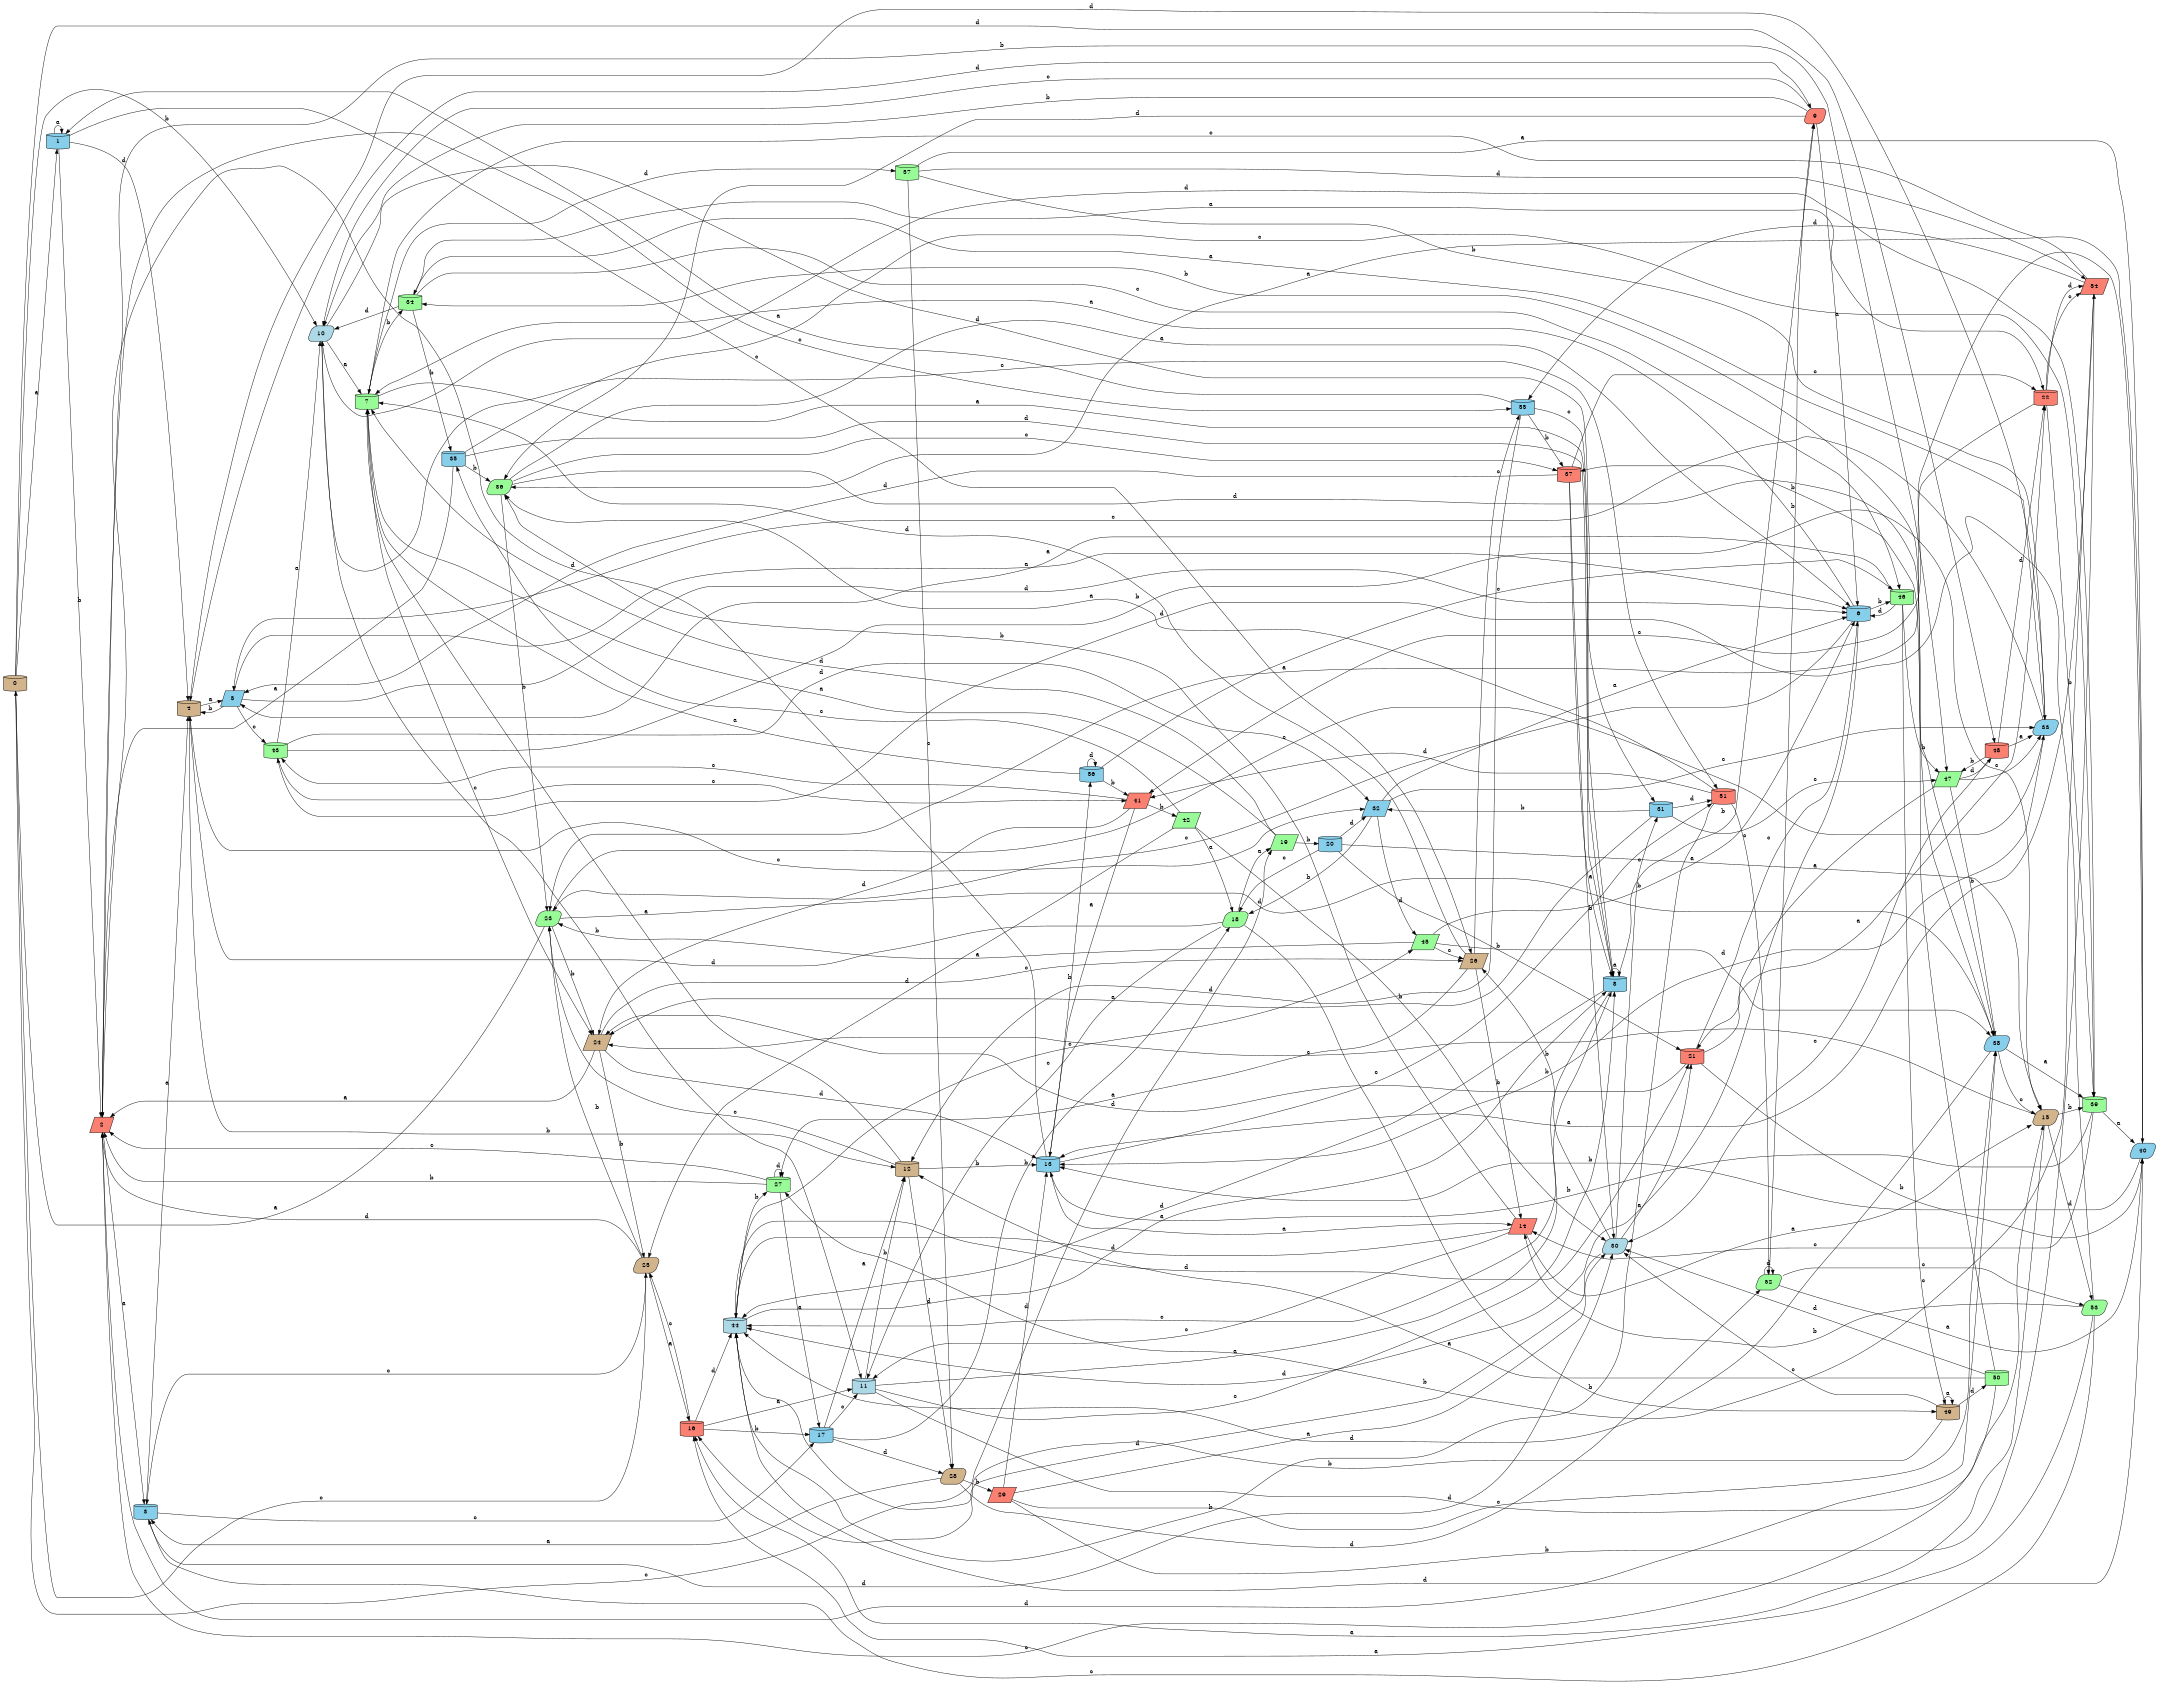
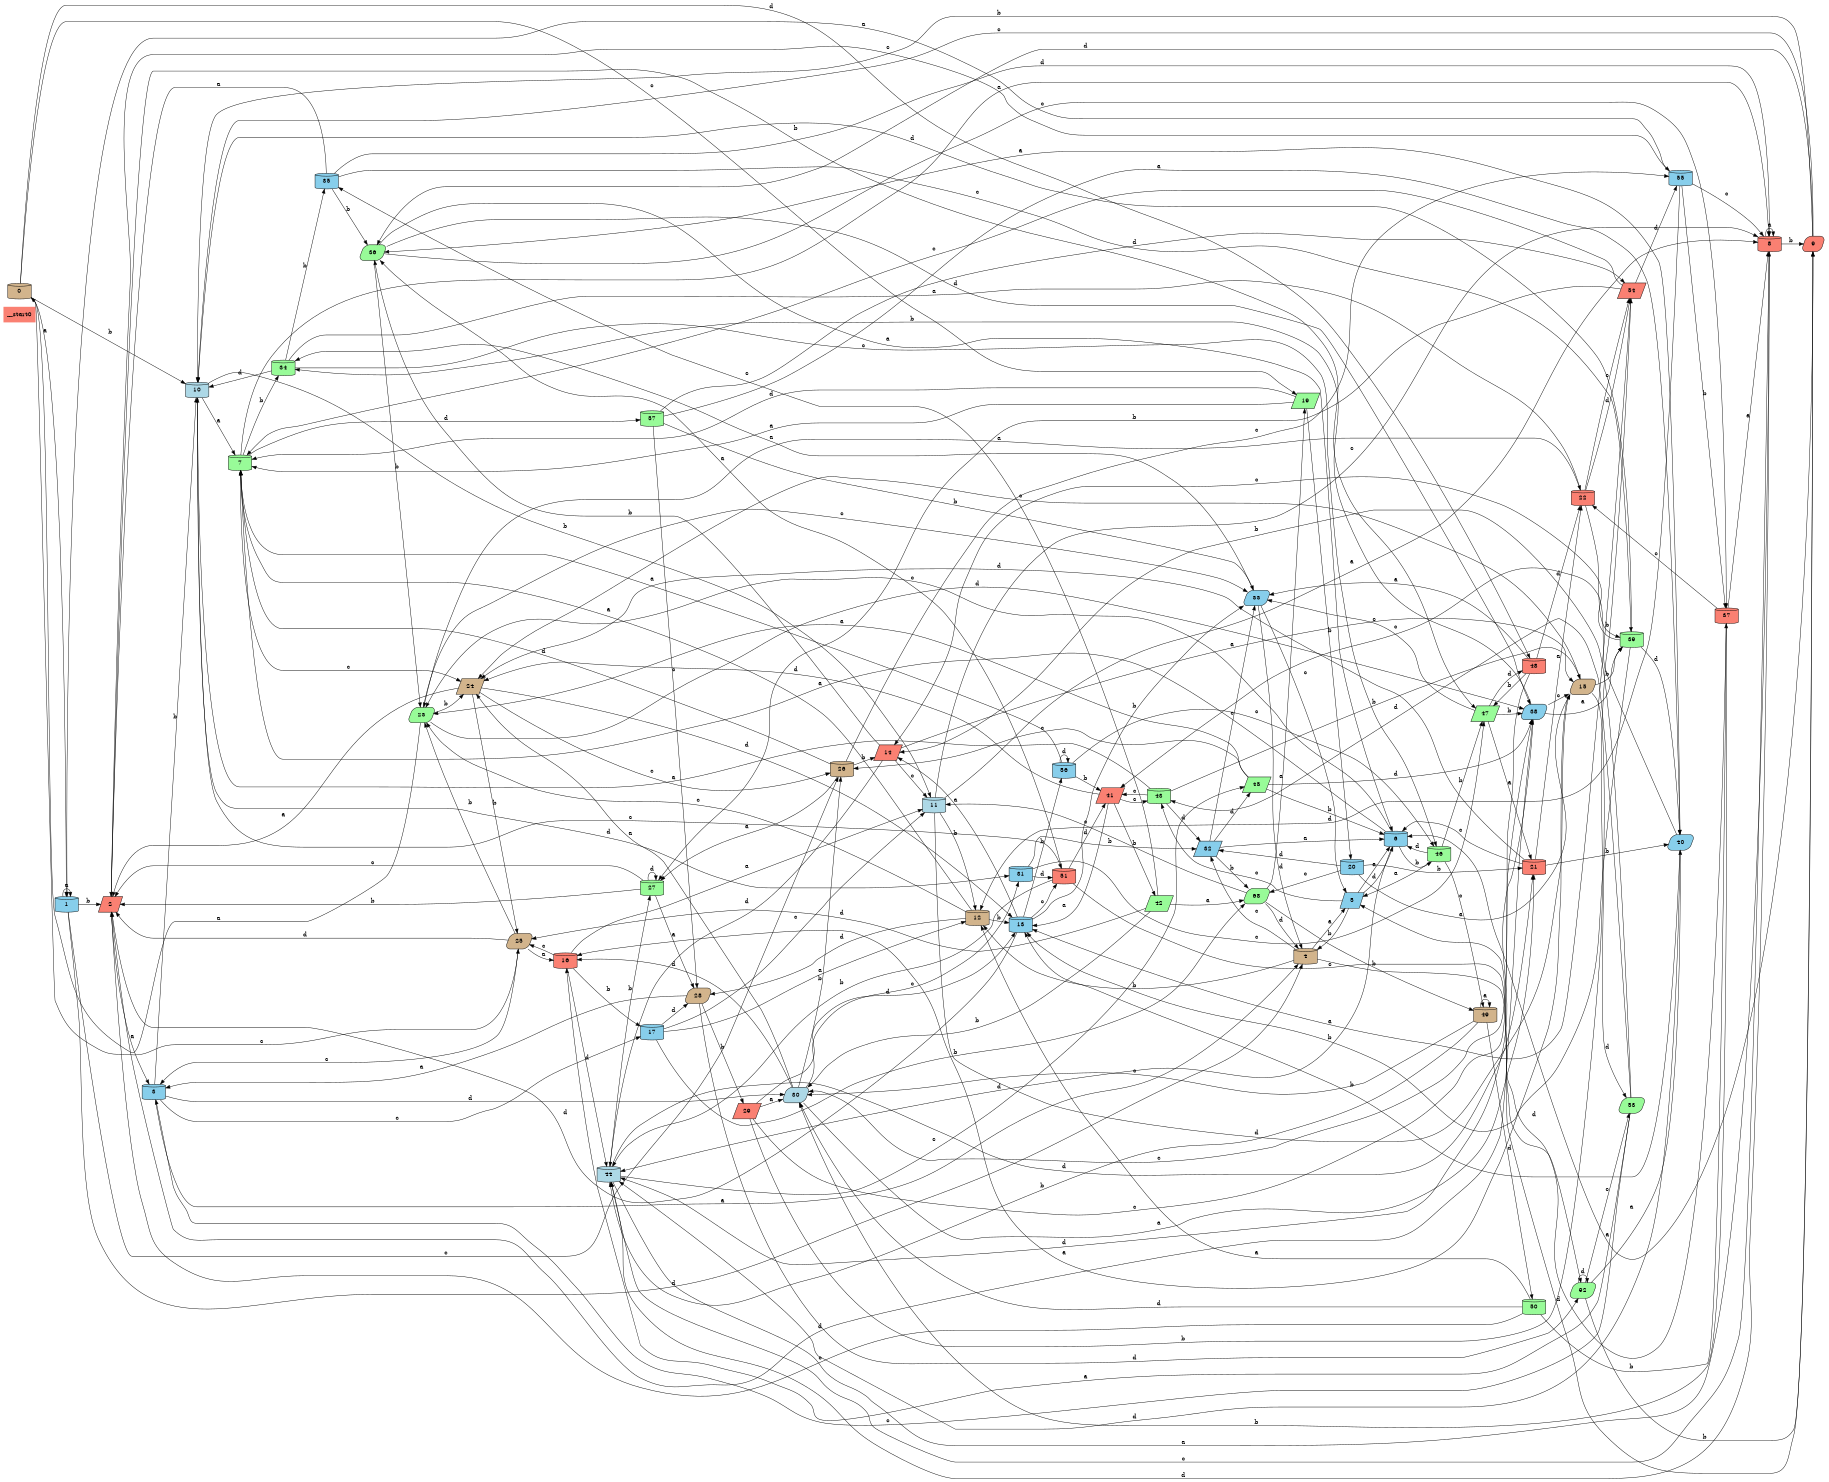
none -> (20, 315)
(321, 334) -> (197, 390)
none -> (175, 743)
(1235, 920) -> (1257, 896)
(1474, 961) -> (842, 769)
(1615, 984) -> (1770, 244)
(1170, 1003) -> (674, 877)
(1633, 1012) -> (1111, 753)
(2119, 1123) -> (1656, 659)
(1769, 1282) -> (1583, 1290)
(797, 1302) -> (672, 938)
